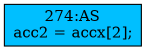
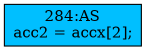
(73, 25) -> (73, 25)
